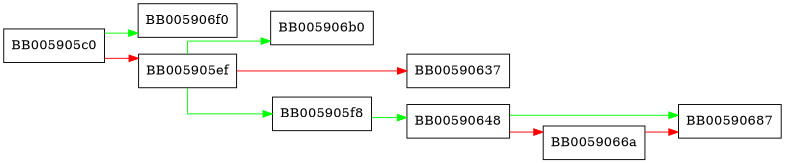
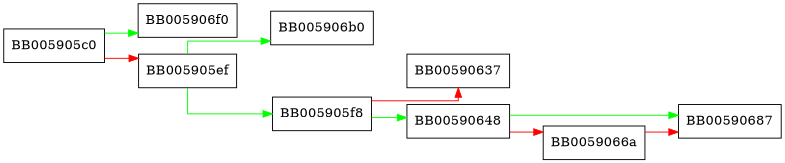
(317, 71) -> (417, 101)
